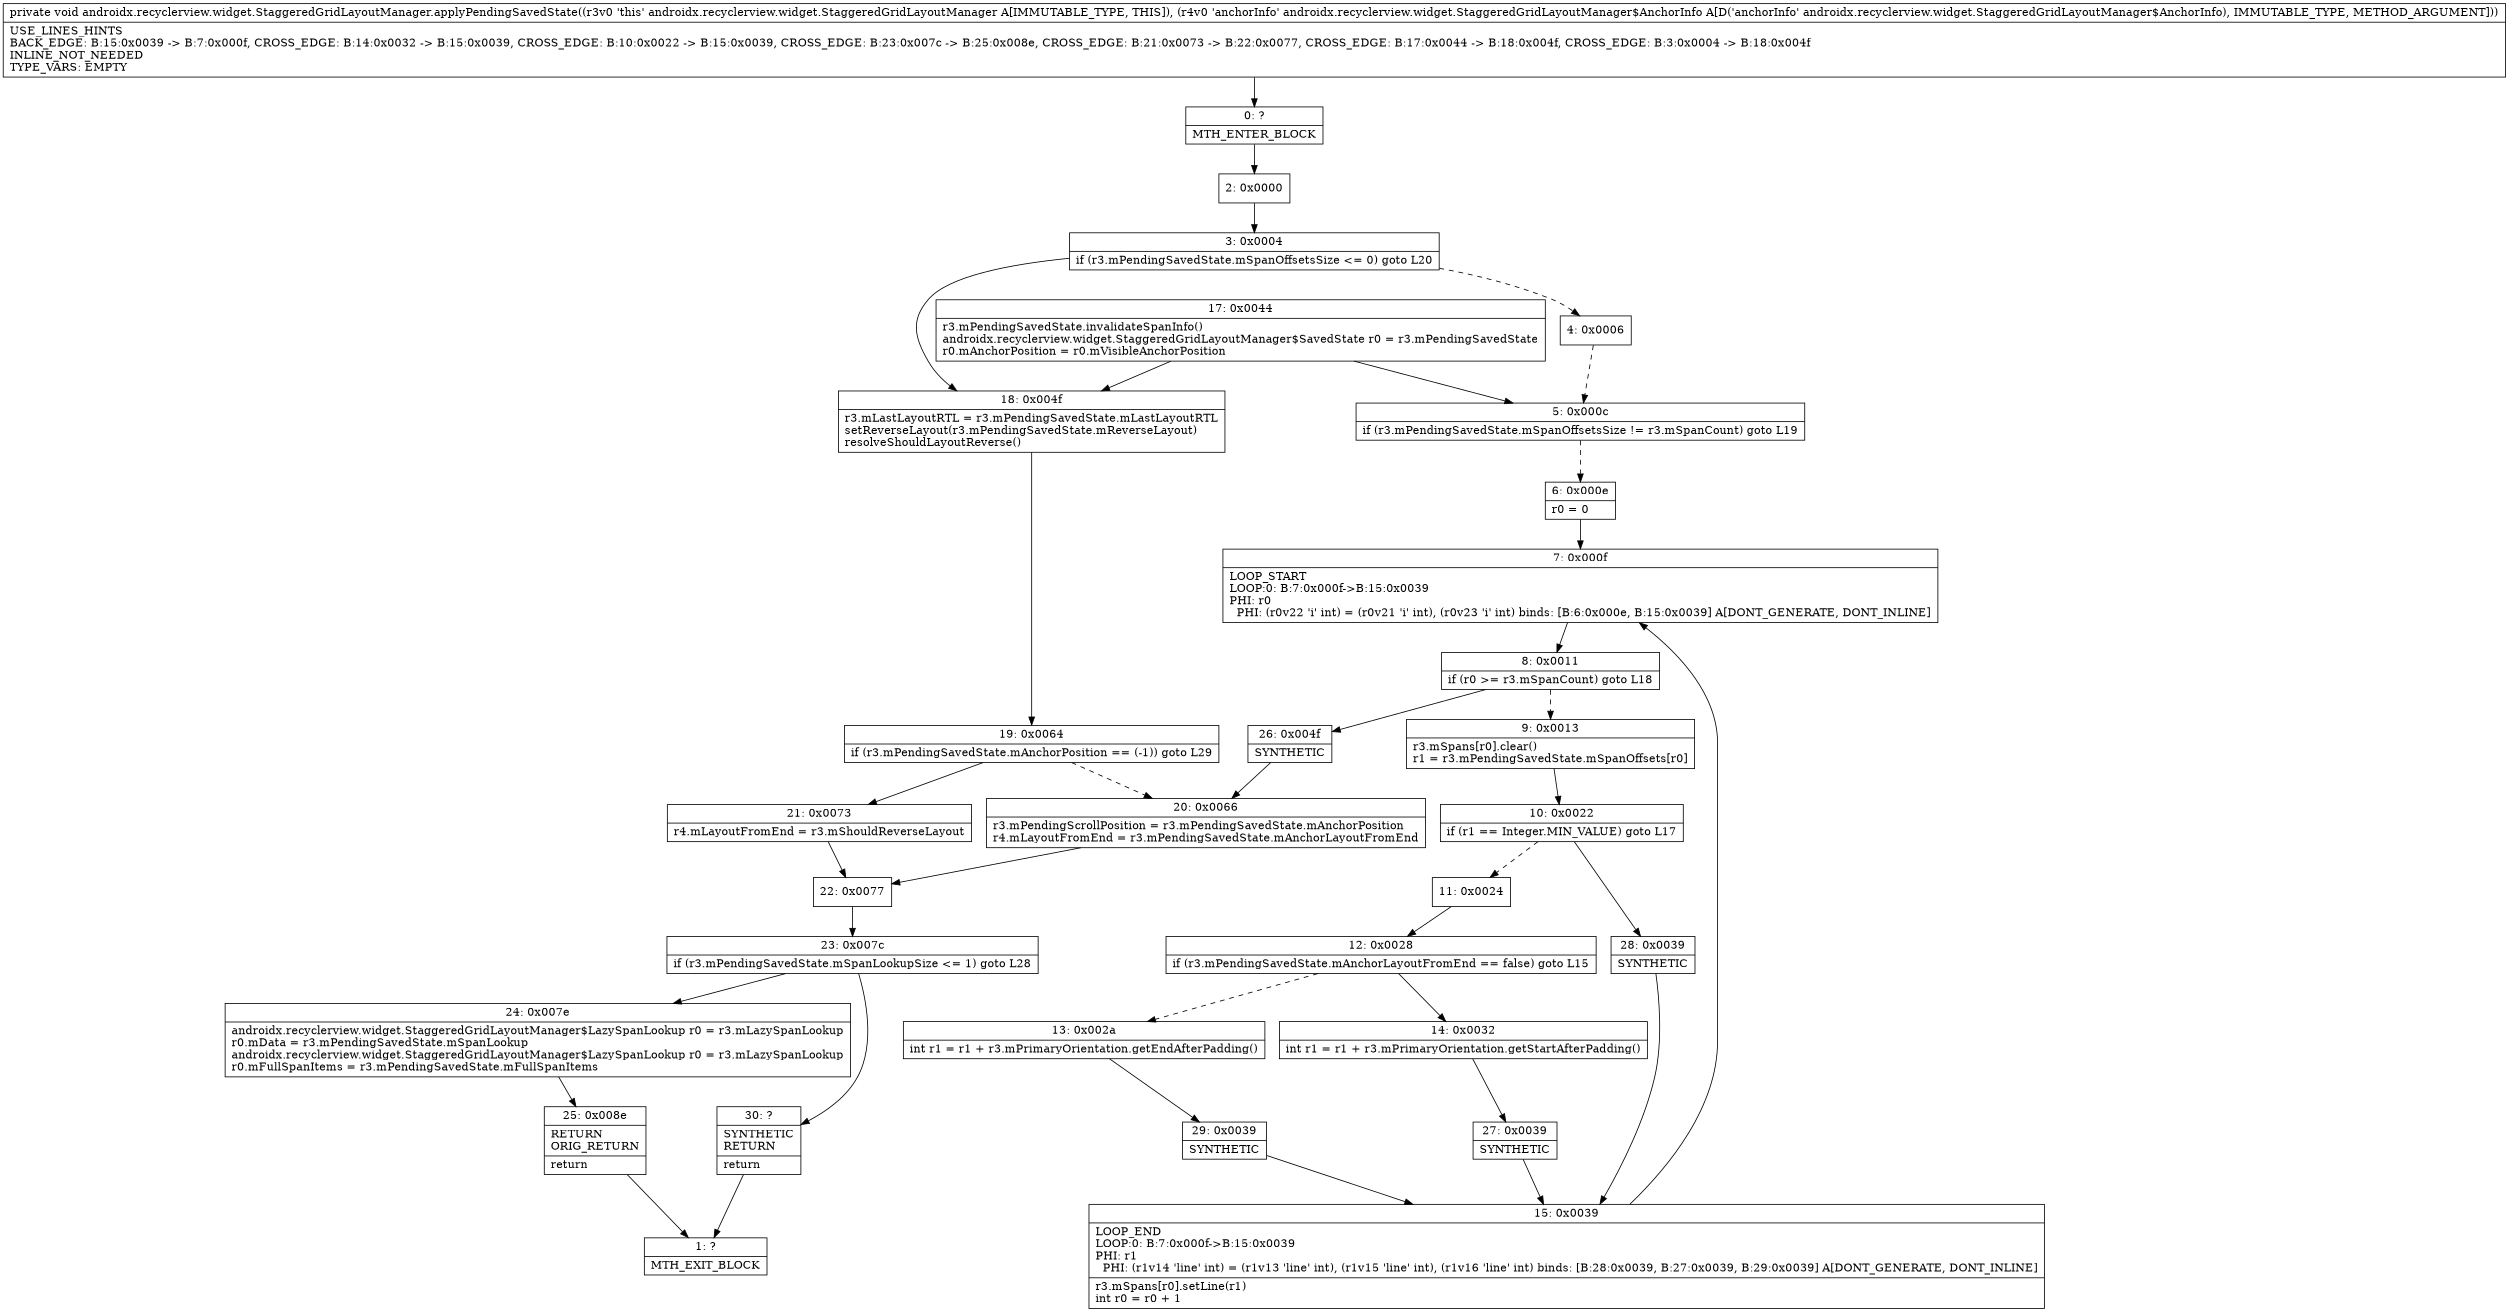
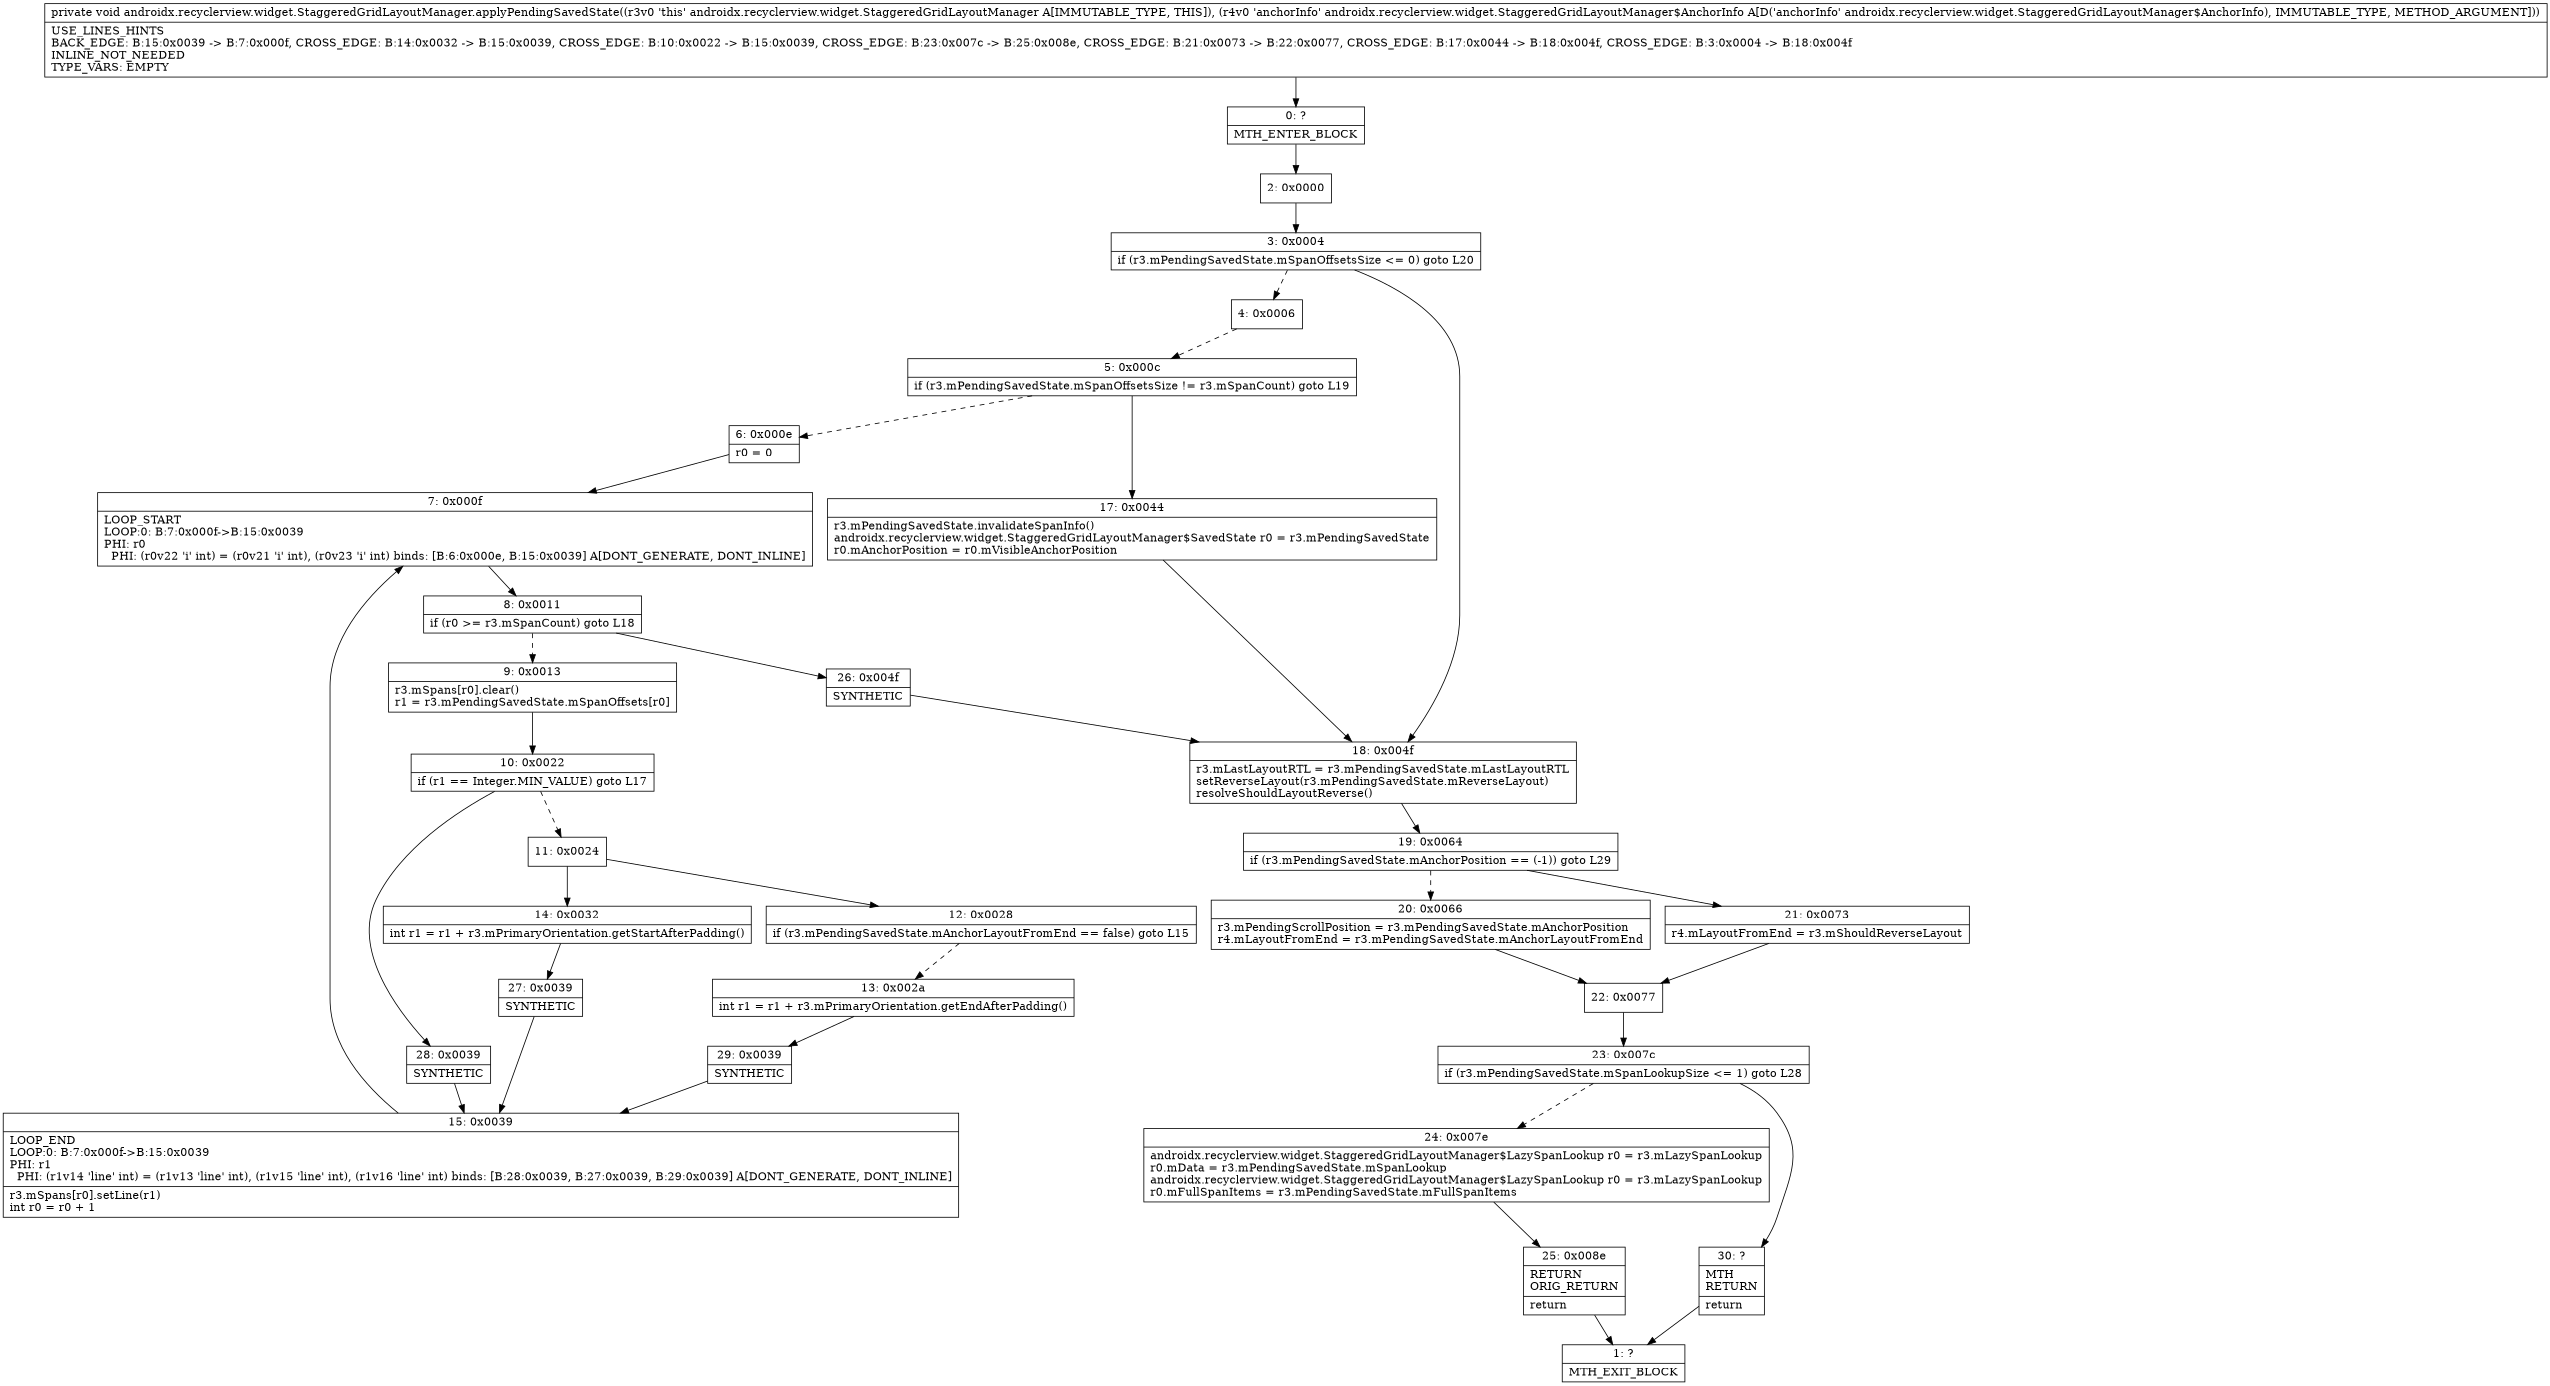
(1430, 381) -> (1132, 443)
(1254, 778) -> (1051, 718)
(733, 987) -> (1559, 1104)
(1419, 995) -> (567, 882)
(759, 1134) -> (1720, 1275)
